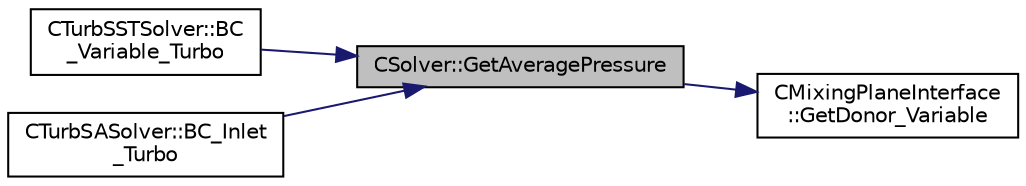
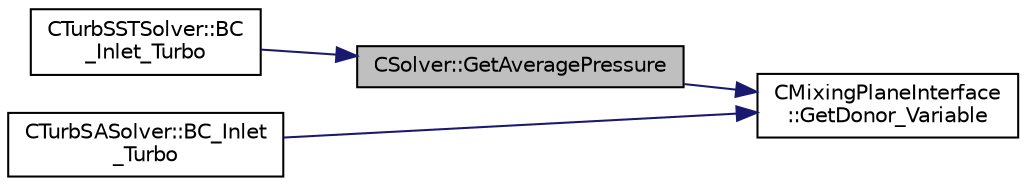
(146, 42) -> (146, 42)
(344, 103) -> (510, 126)
